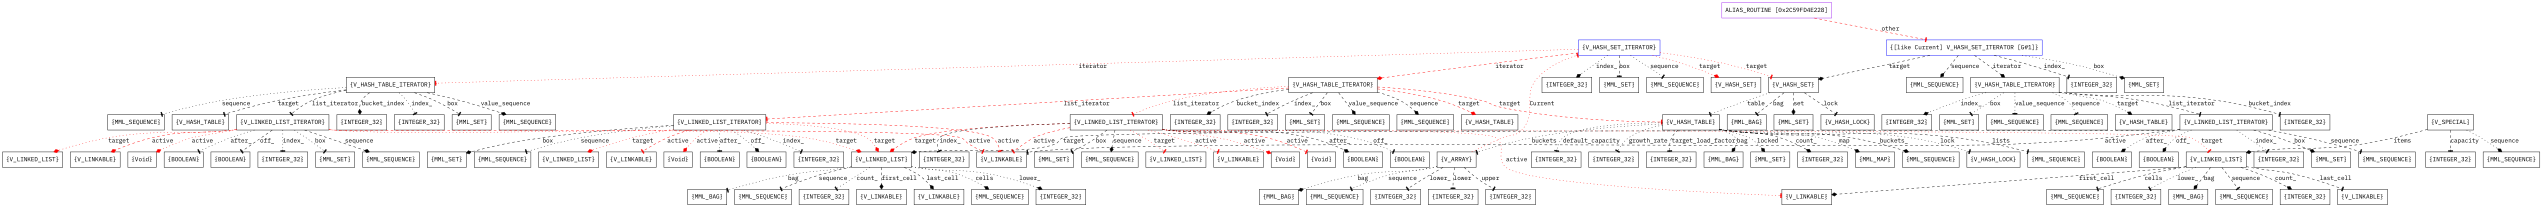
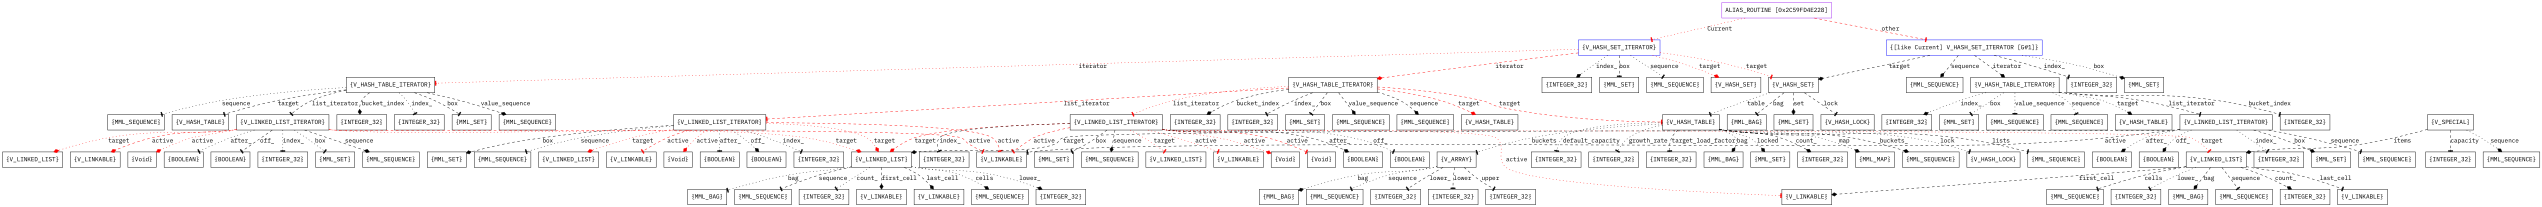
(1530, 109) -> (1699, 29)
